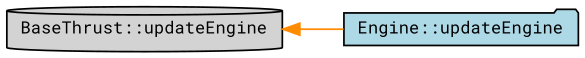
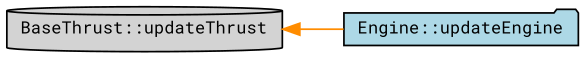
(145, 29) -> (145, 29)
